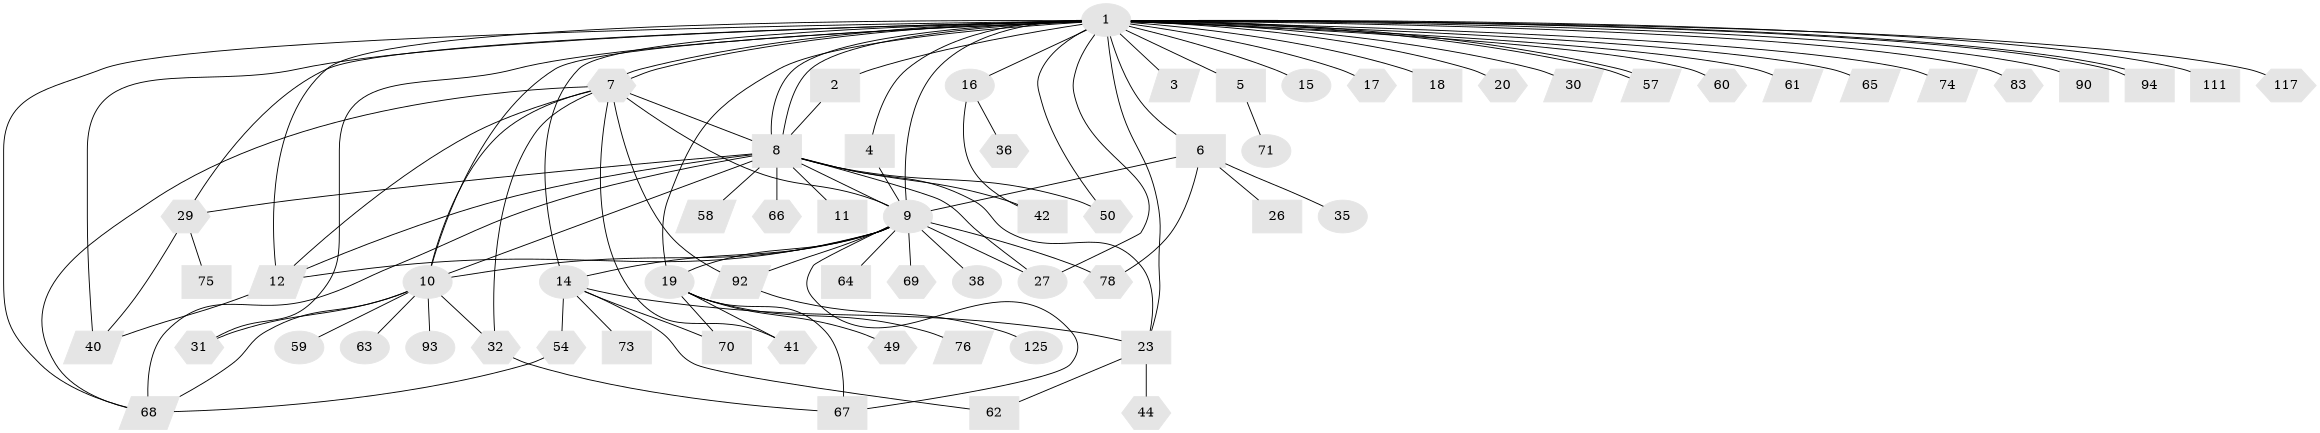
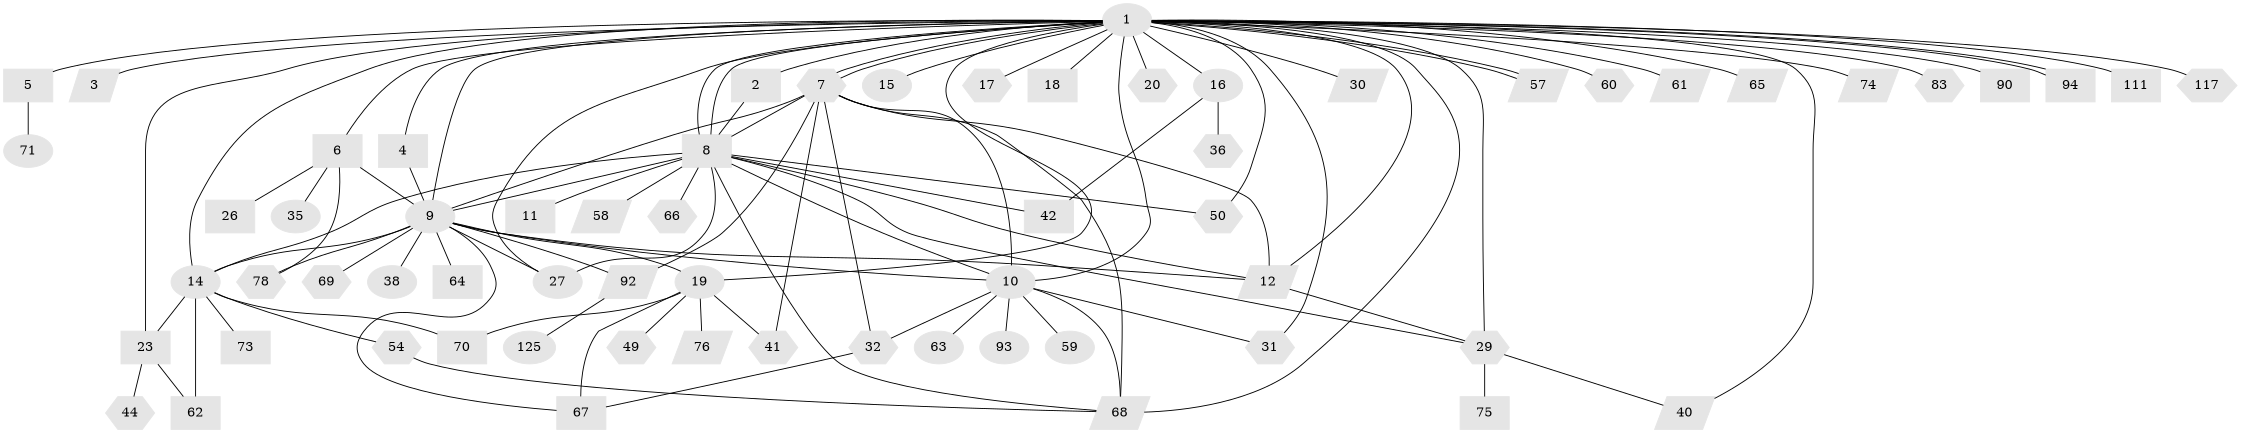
(1002, 228) -> (442, 188)
(169, 321) -> (1377, 315)
